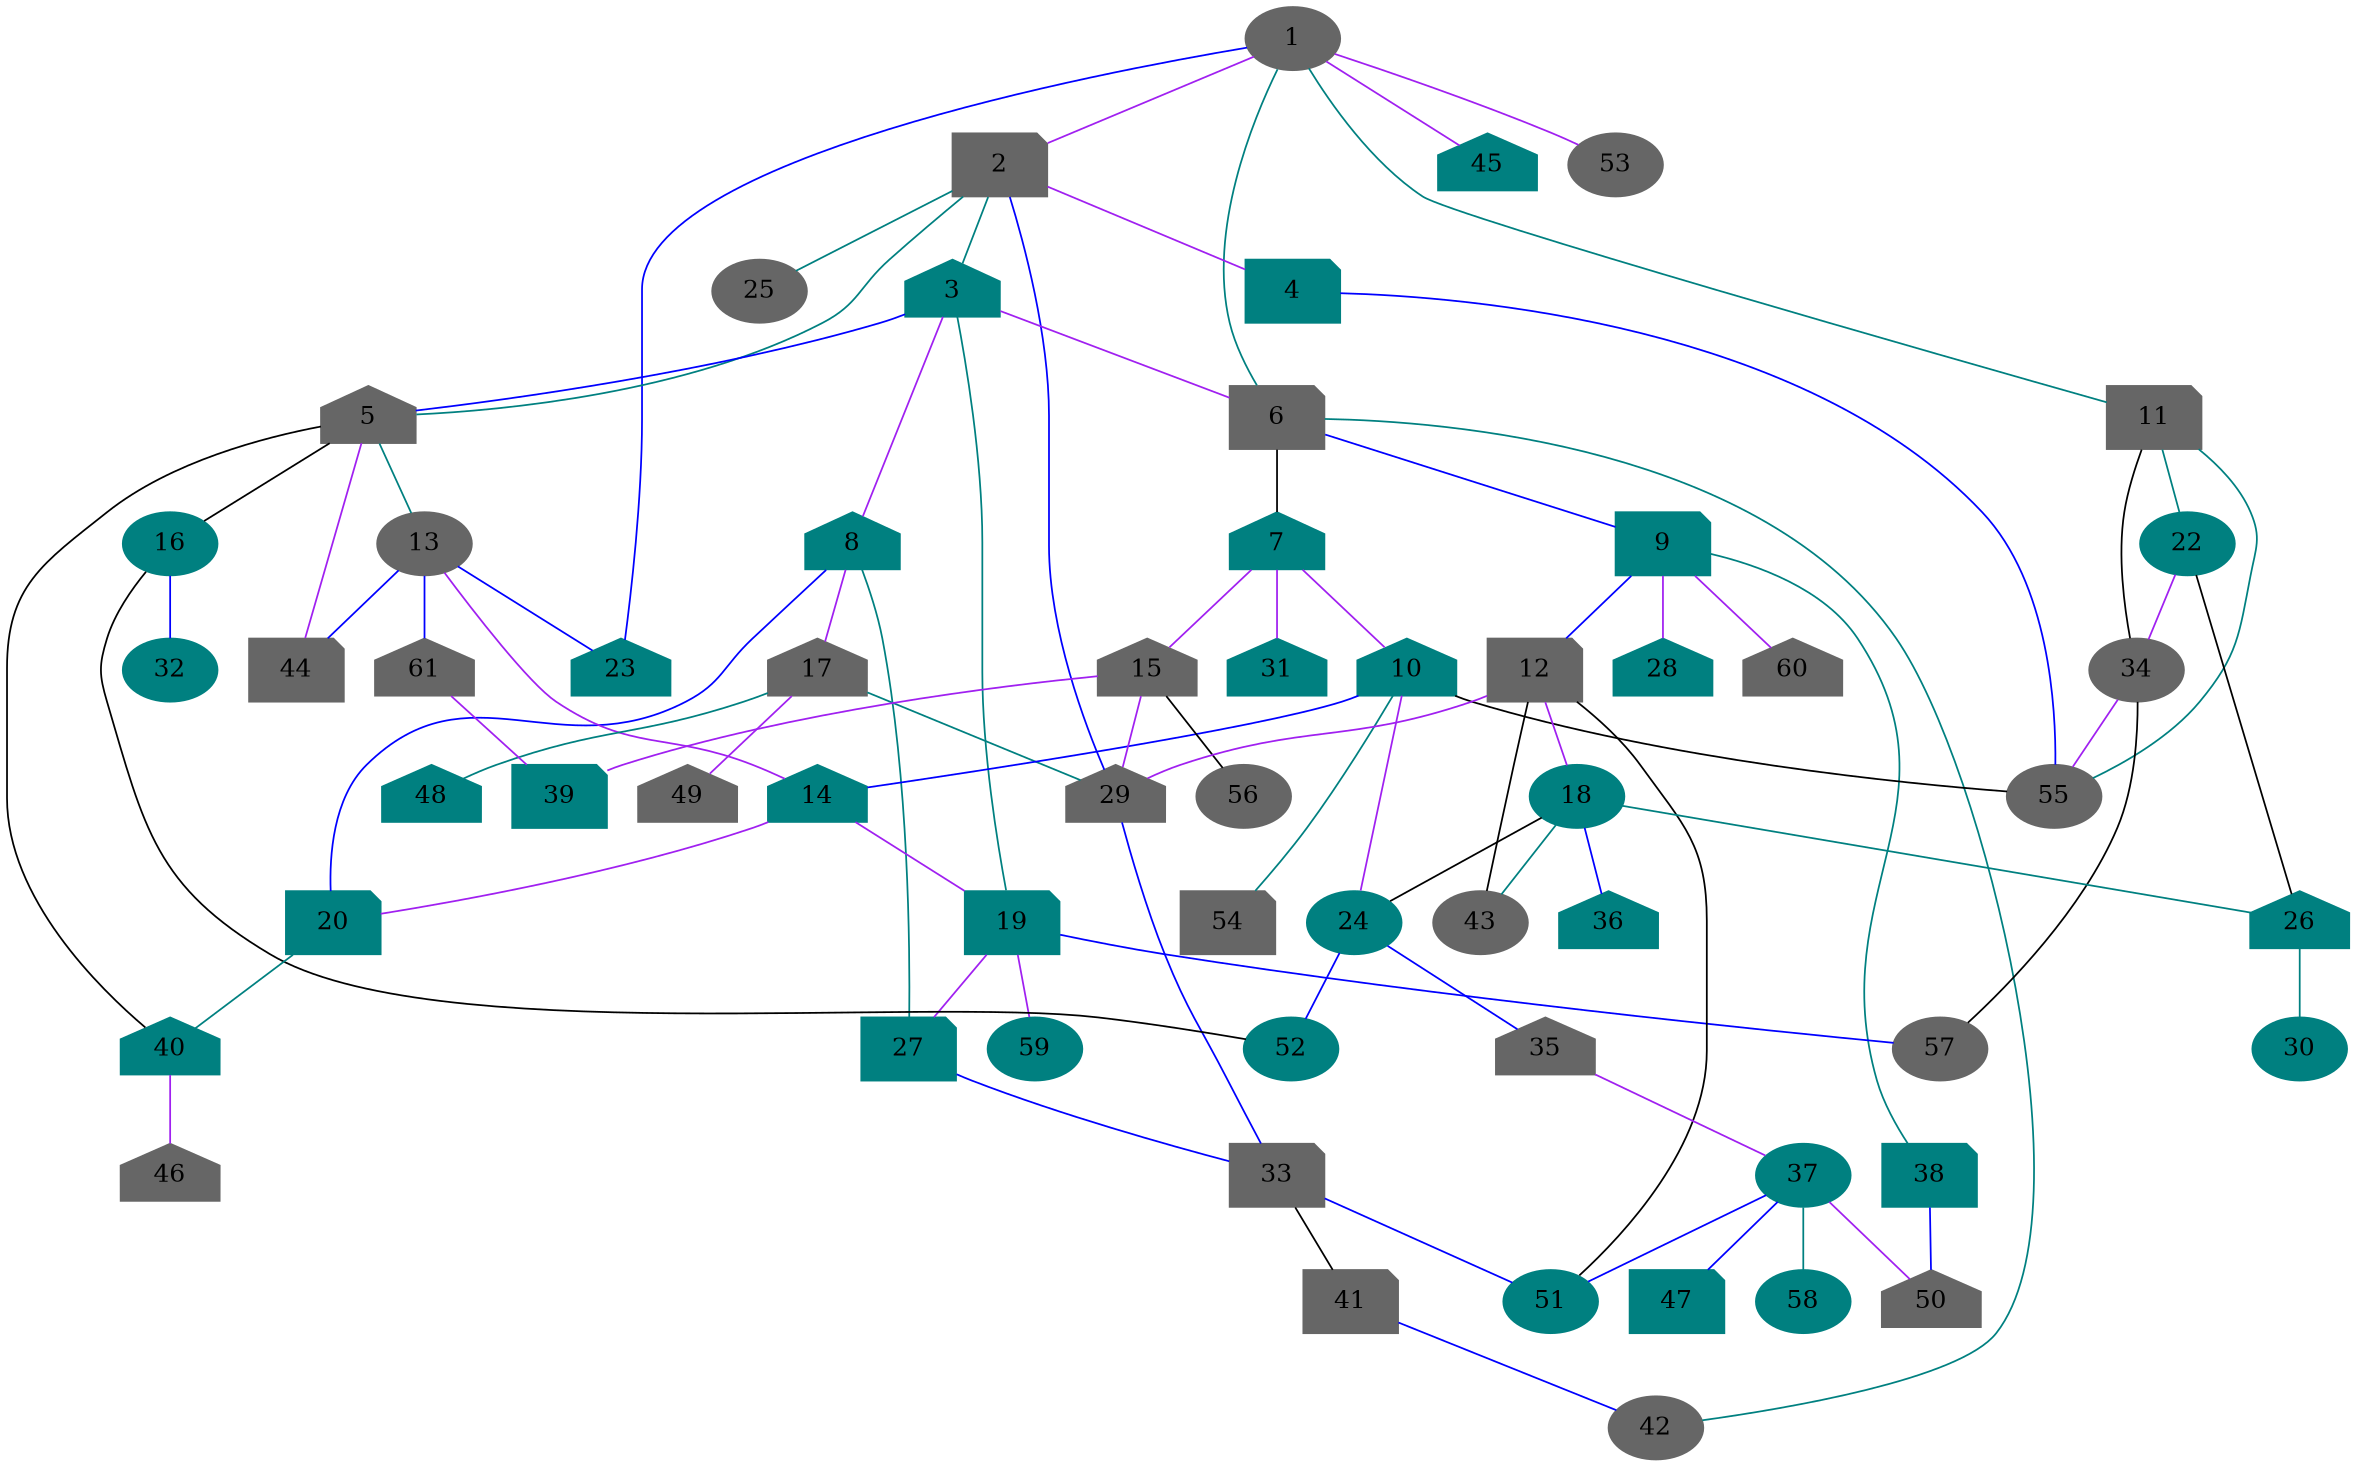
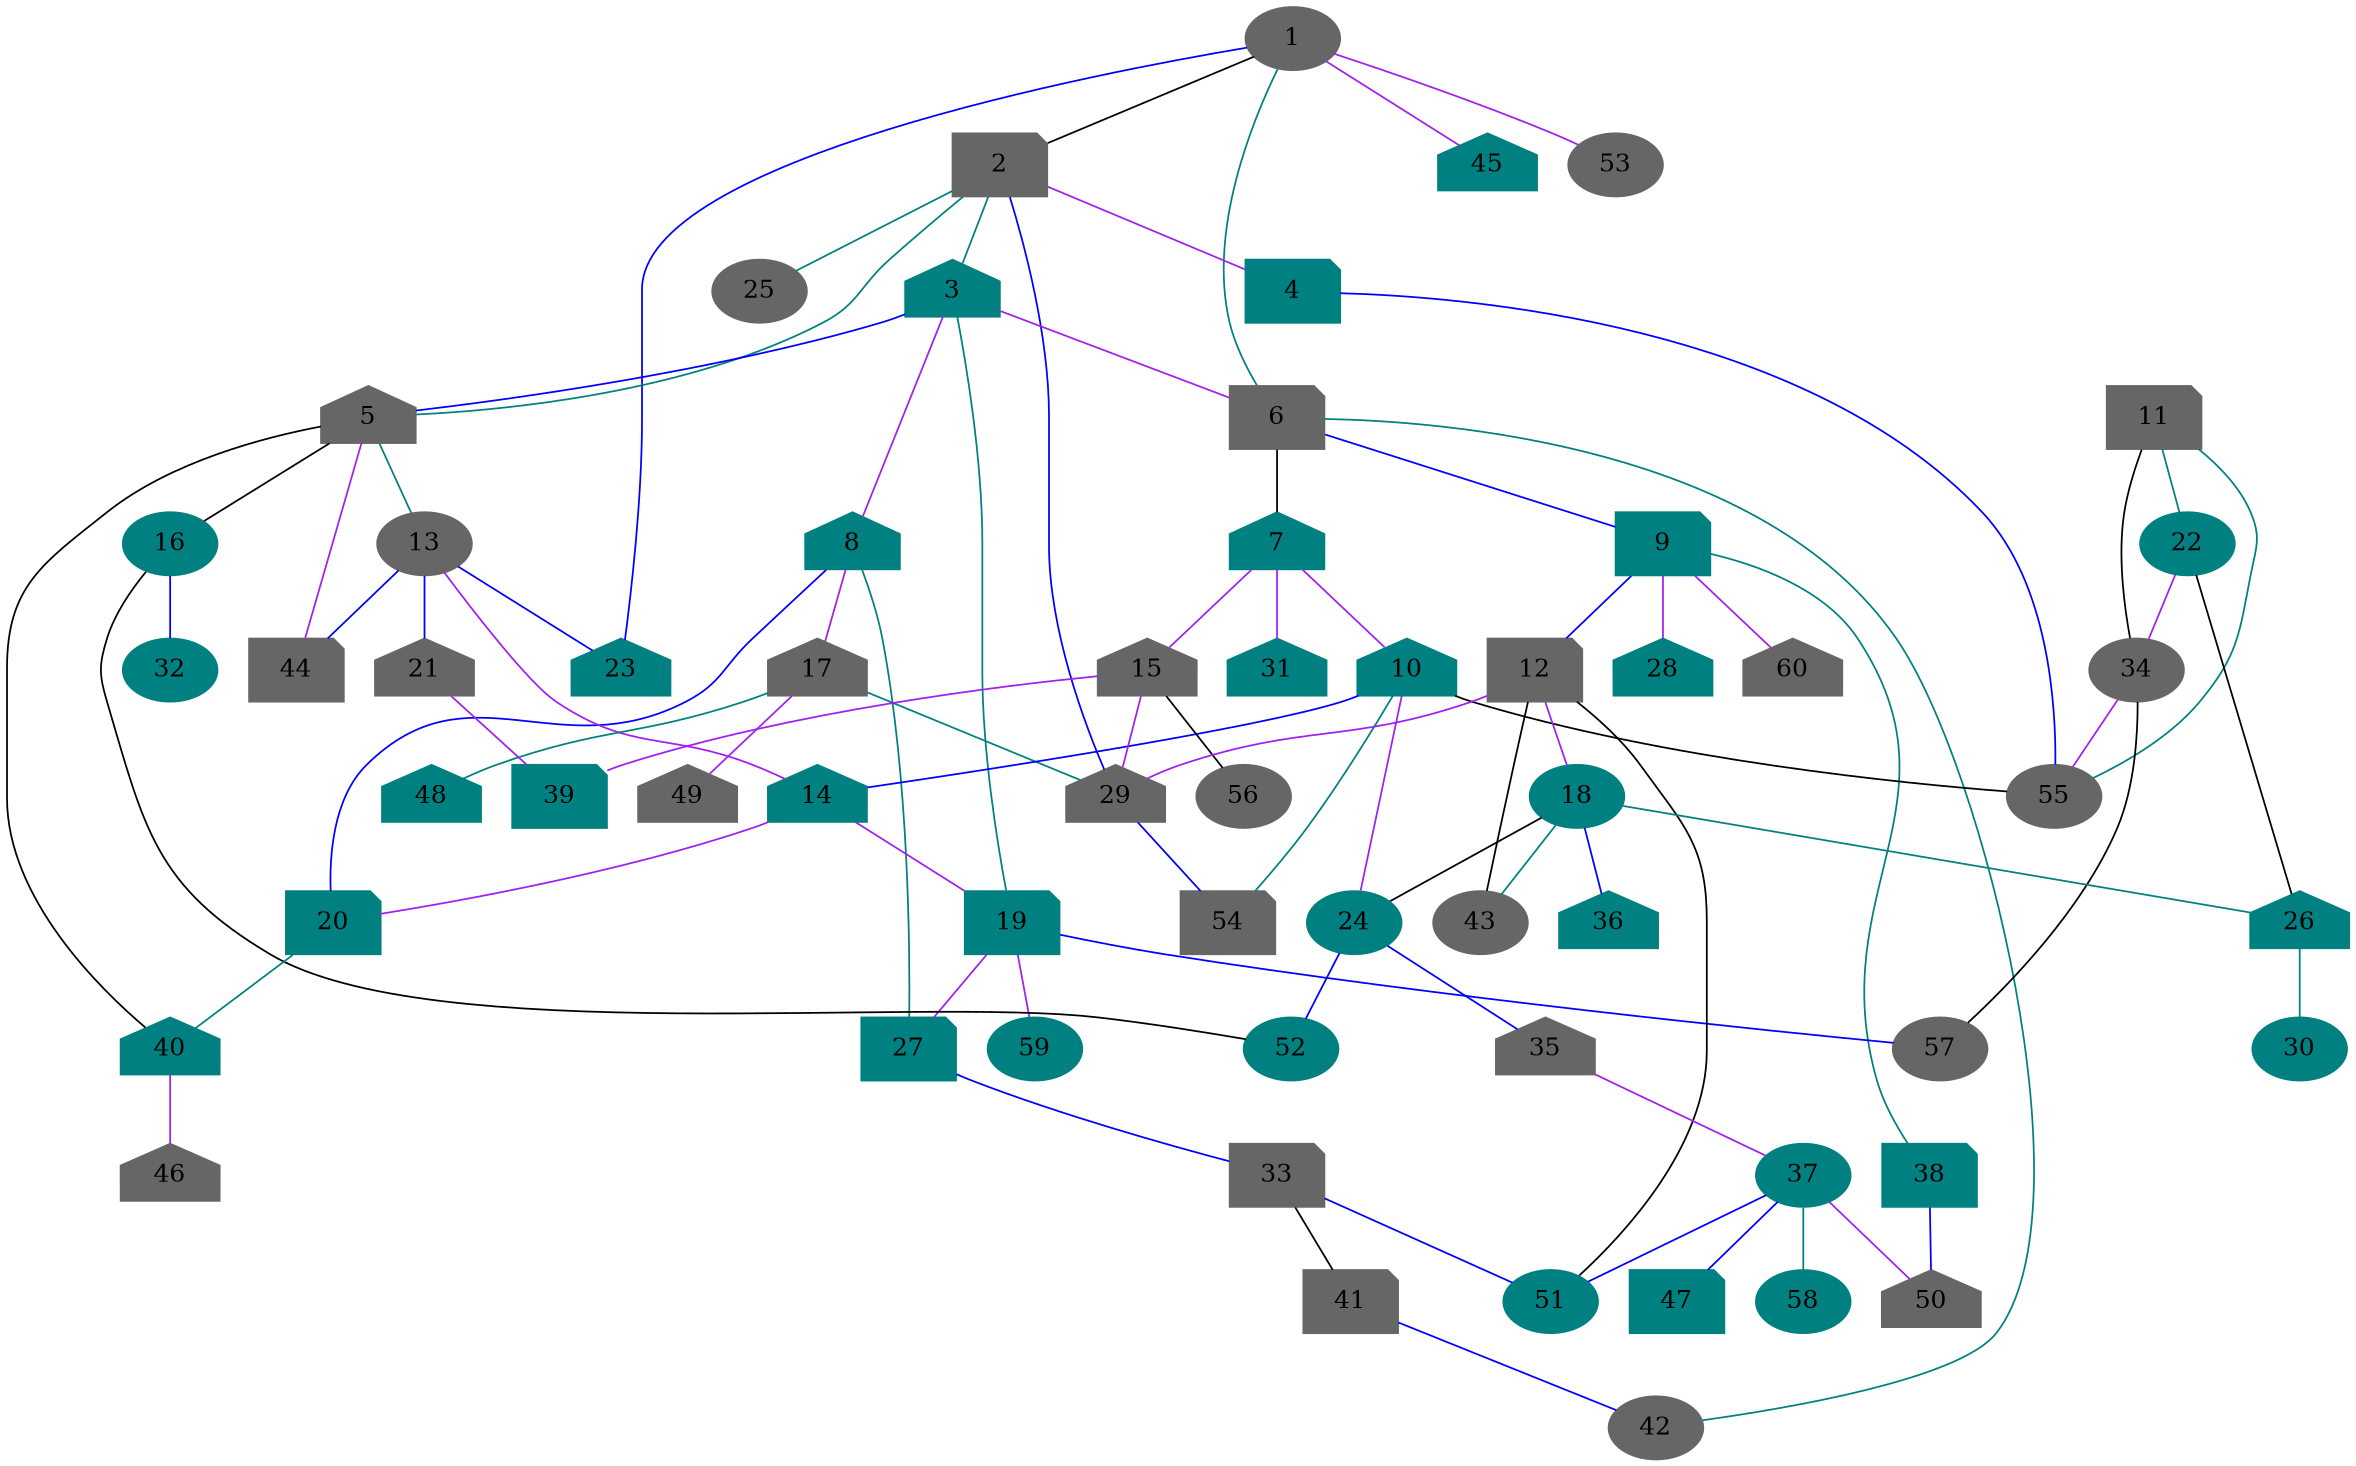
(1151, 100) -> (1151, 100)
(1681, 279) -> none
(425, 670) -> (425, 670)
(1179, 988) -> (1169, 857)
